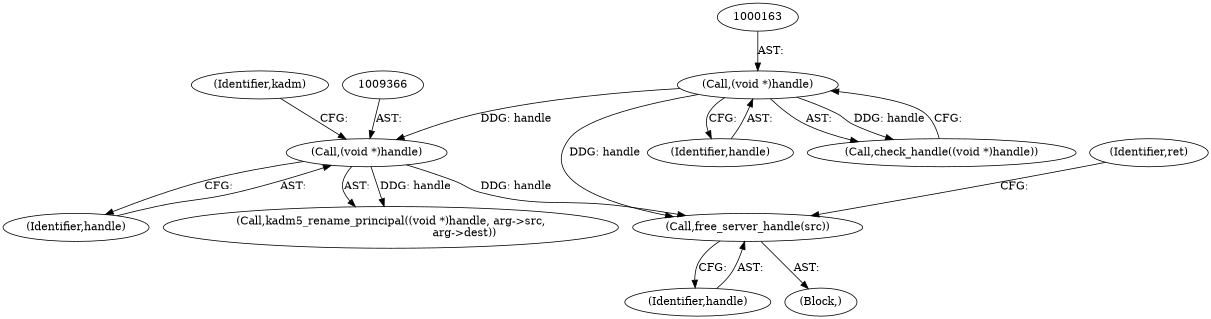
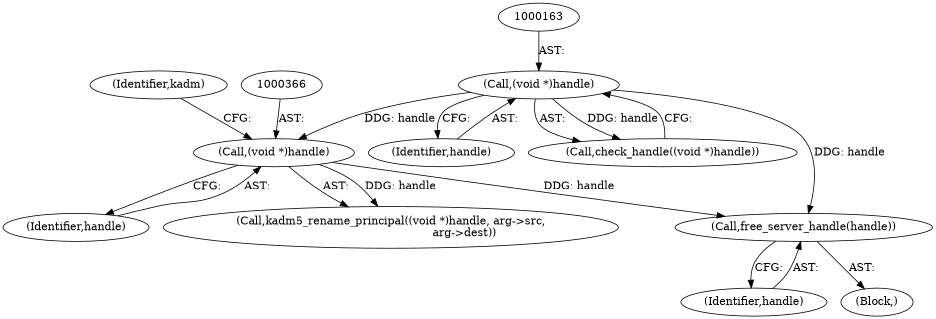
(383, 85) -> (282, 85)
(1149, 153) -> none
(748, 227) -> (804, 227)
